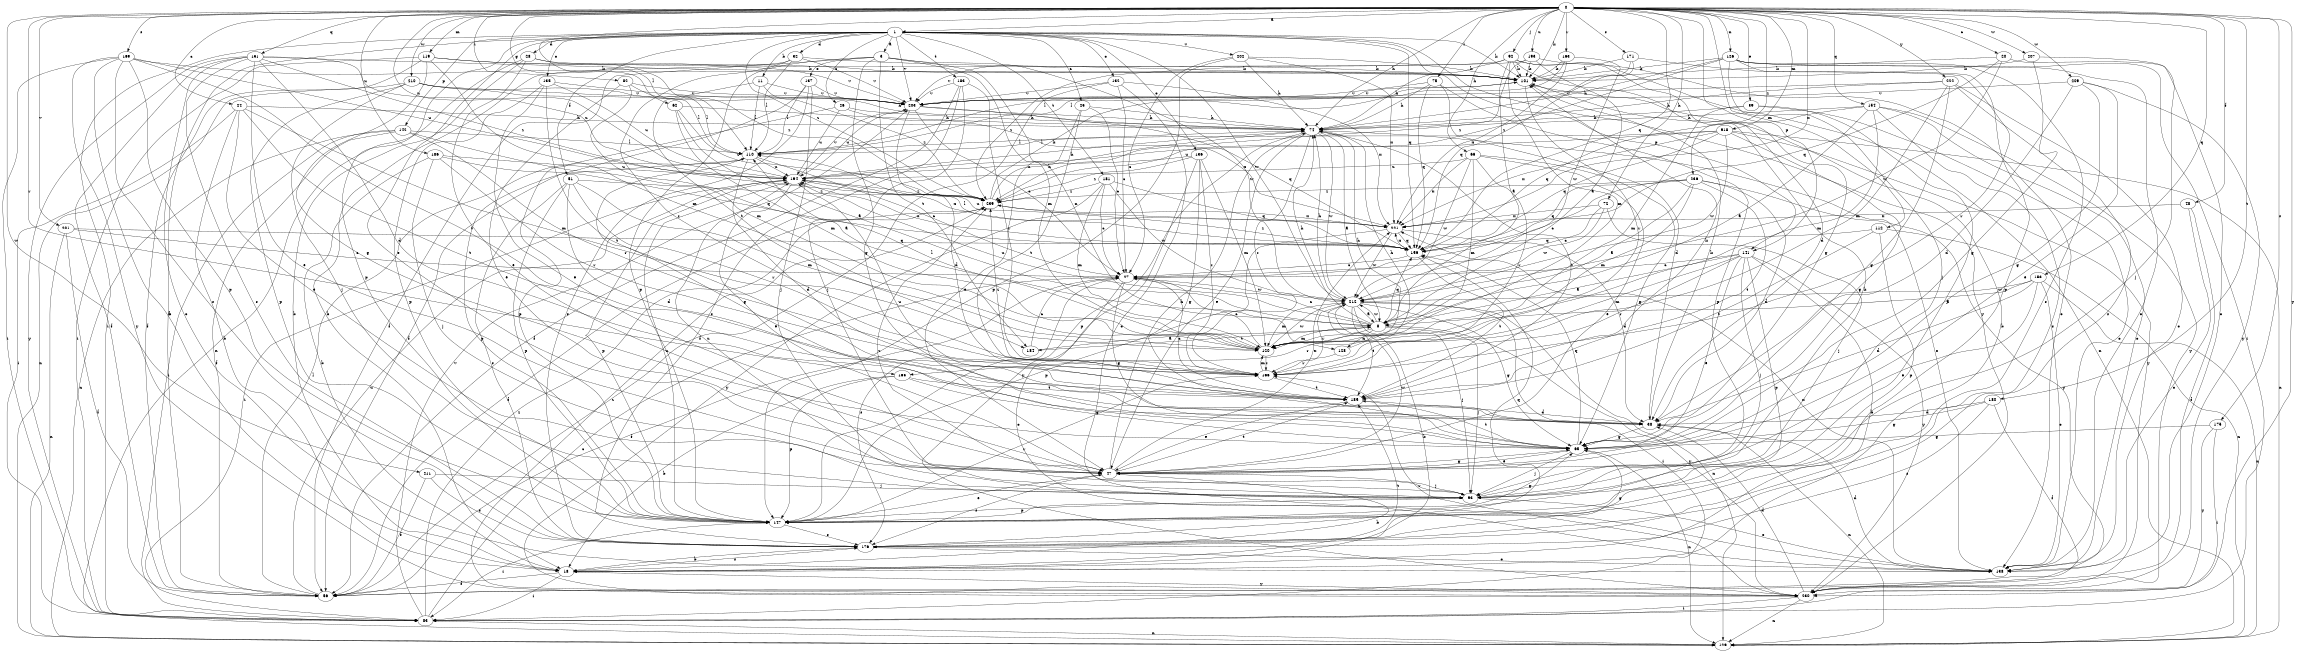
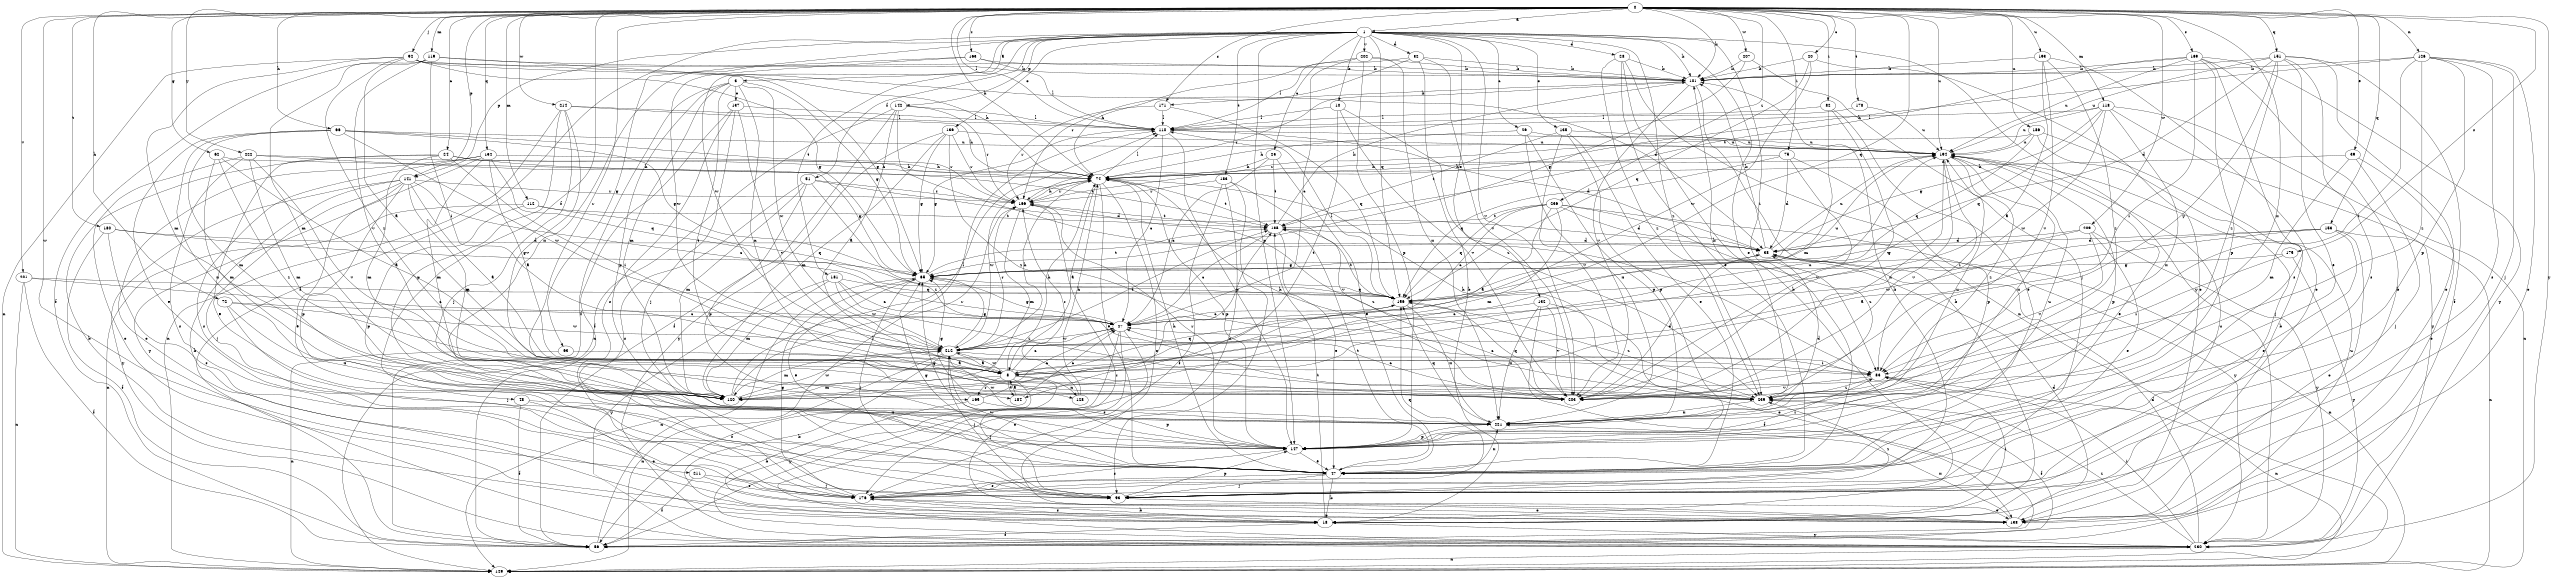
(1579, 69) -> (1429, 91)
(412, 81) -> (563, 106)
(760, 81) -> (1338, 106)
none -> (1860, 106)
(1725, 130) -> (2106, 106)
none -> (566, 351)
